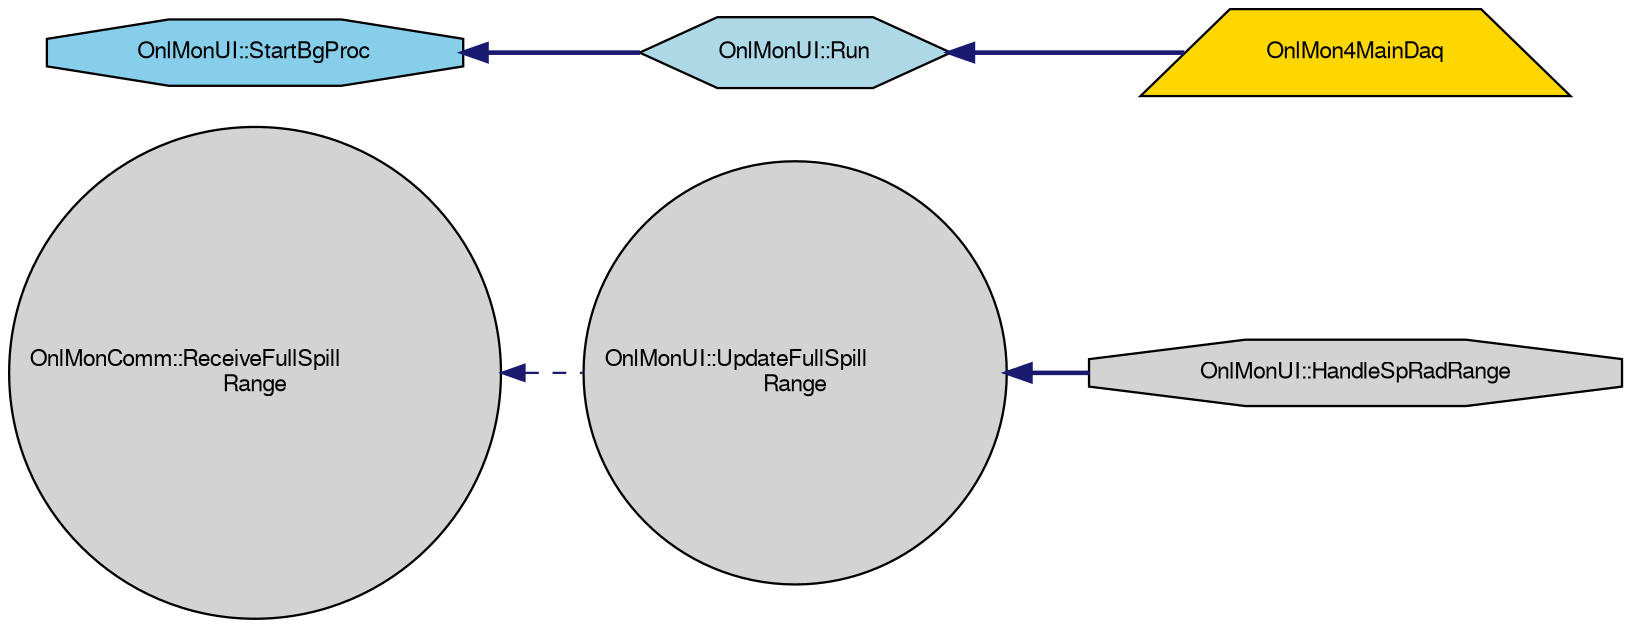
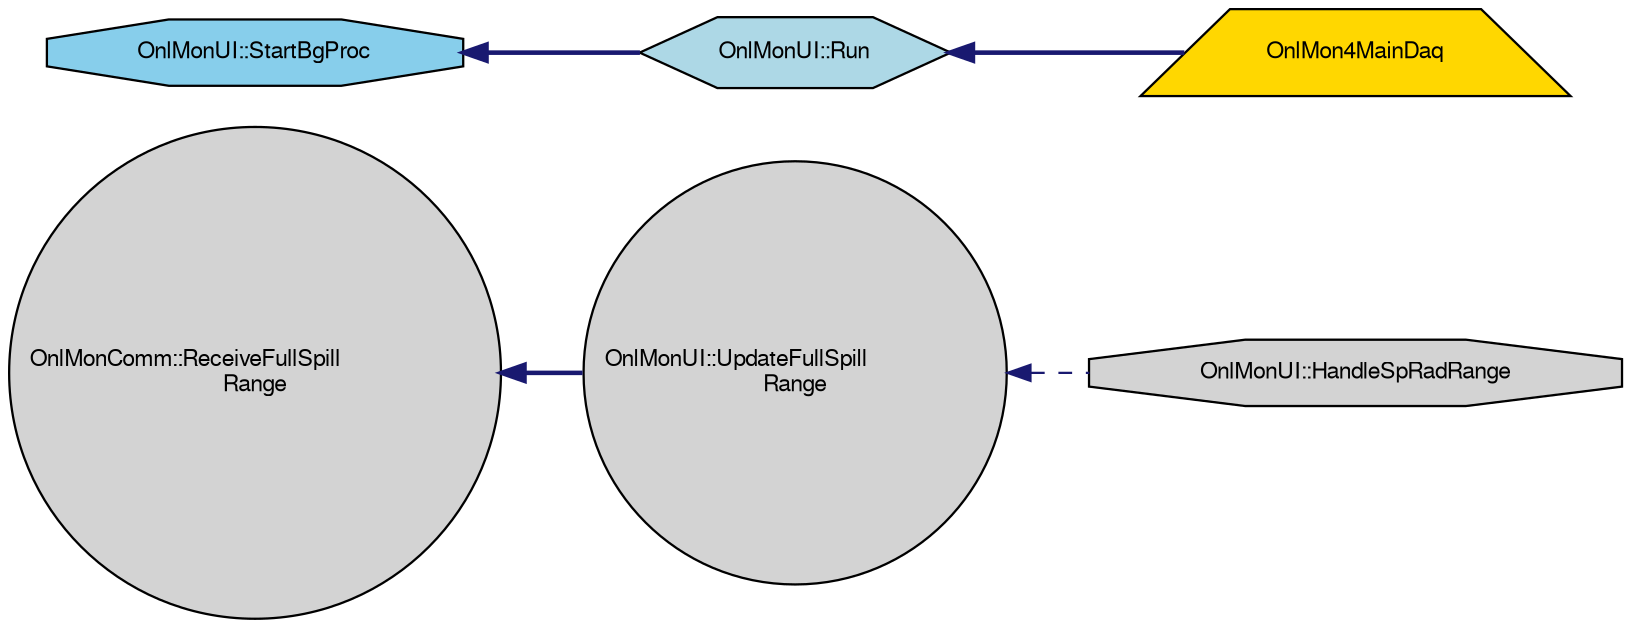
(554, 373) -> (554, 373)
(1060, 373) -> (1060, 373)
